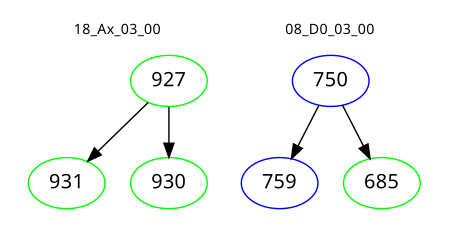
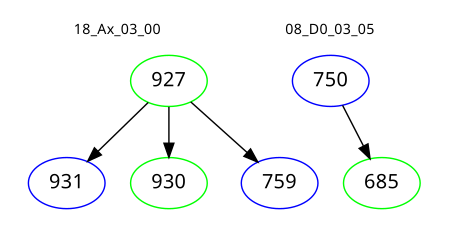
(331, 31) -> (331, 31)
(308, 126) -> (209, 118)
(67, 183) -> (67, 183)
